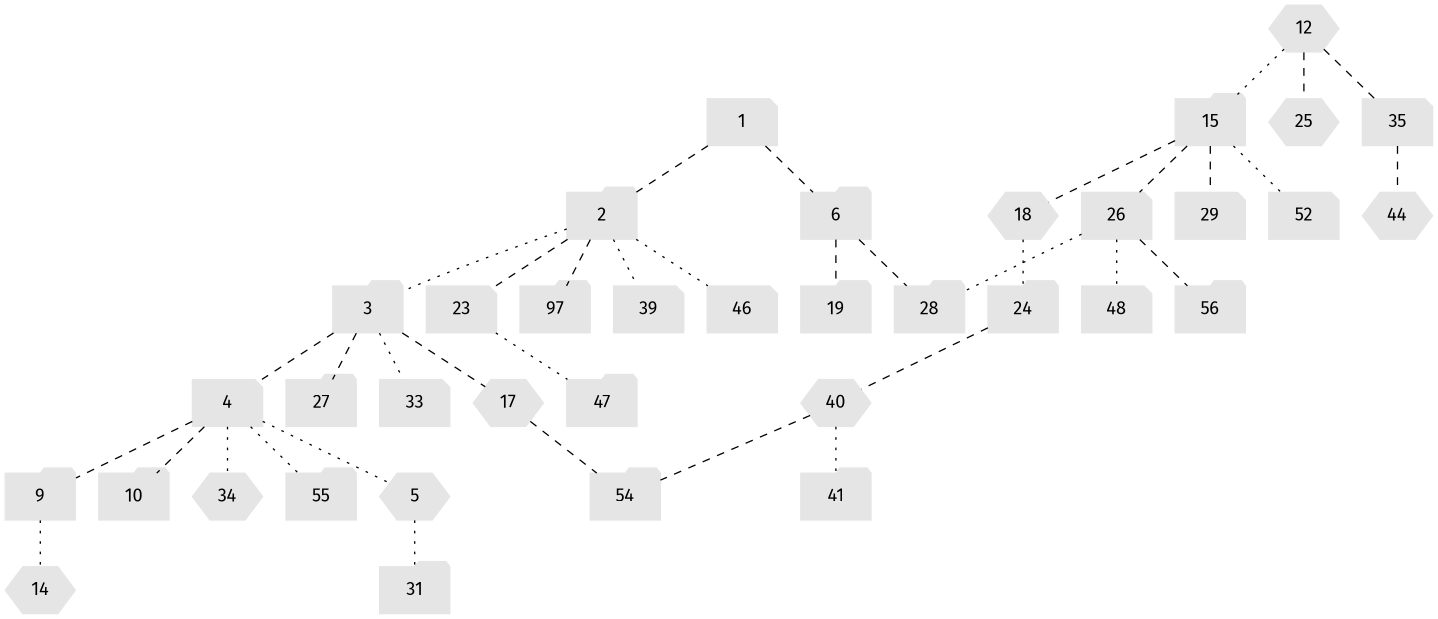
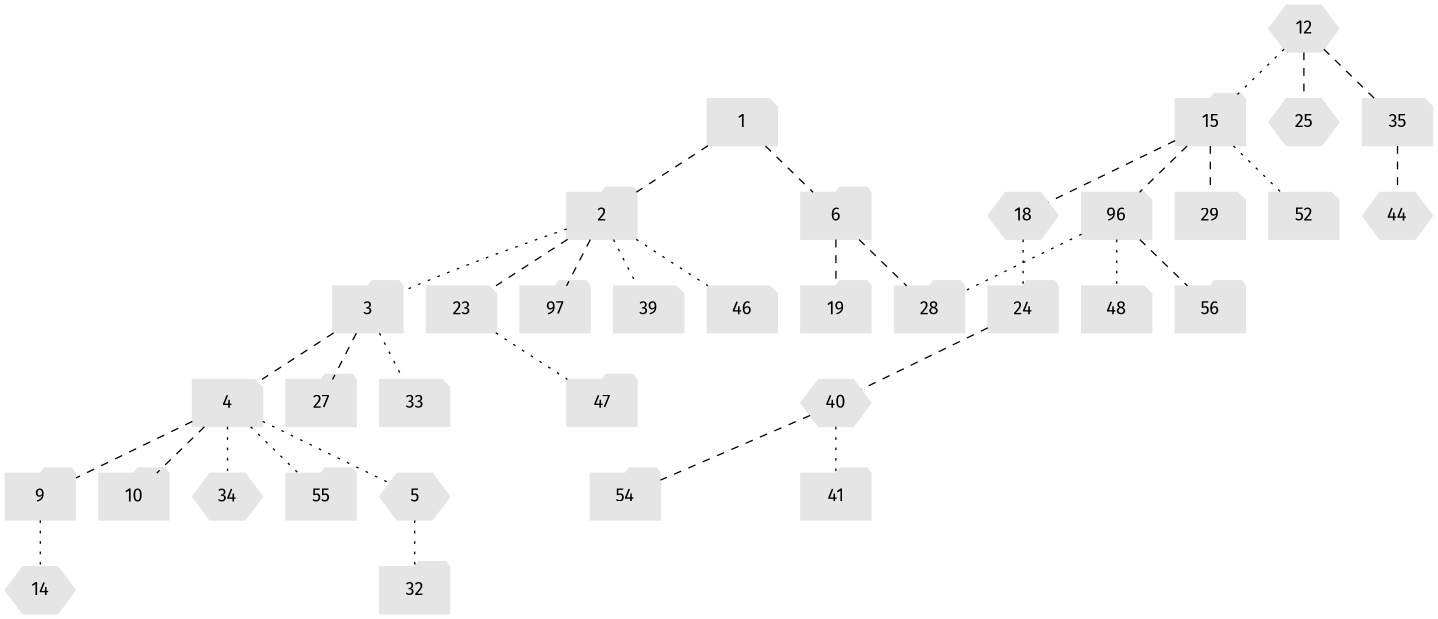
(1117, 216) -> (1117, 216)
(508, 403) -> none
(415, 590) -> (415, 590)
